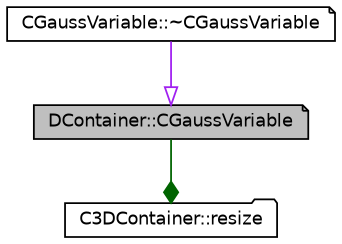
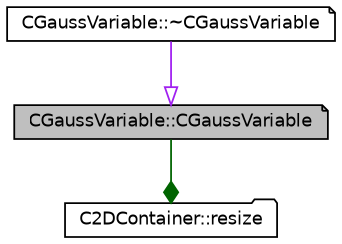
(171, 122) -> (171, 122)
(171, 220) -> (171, 220)
